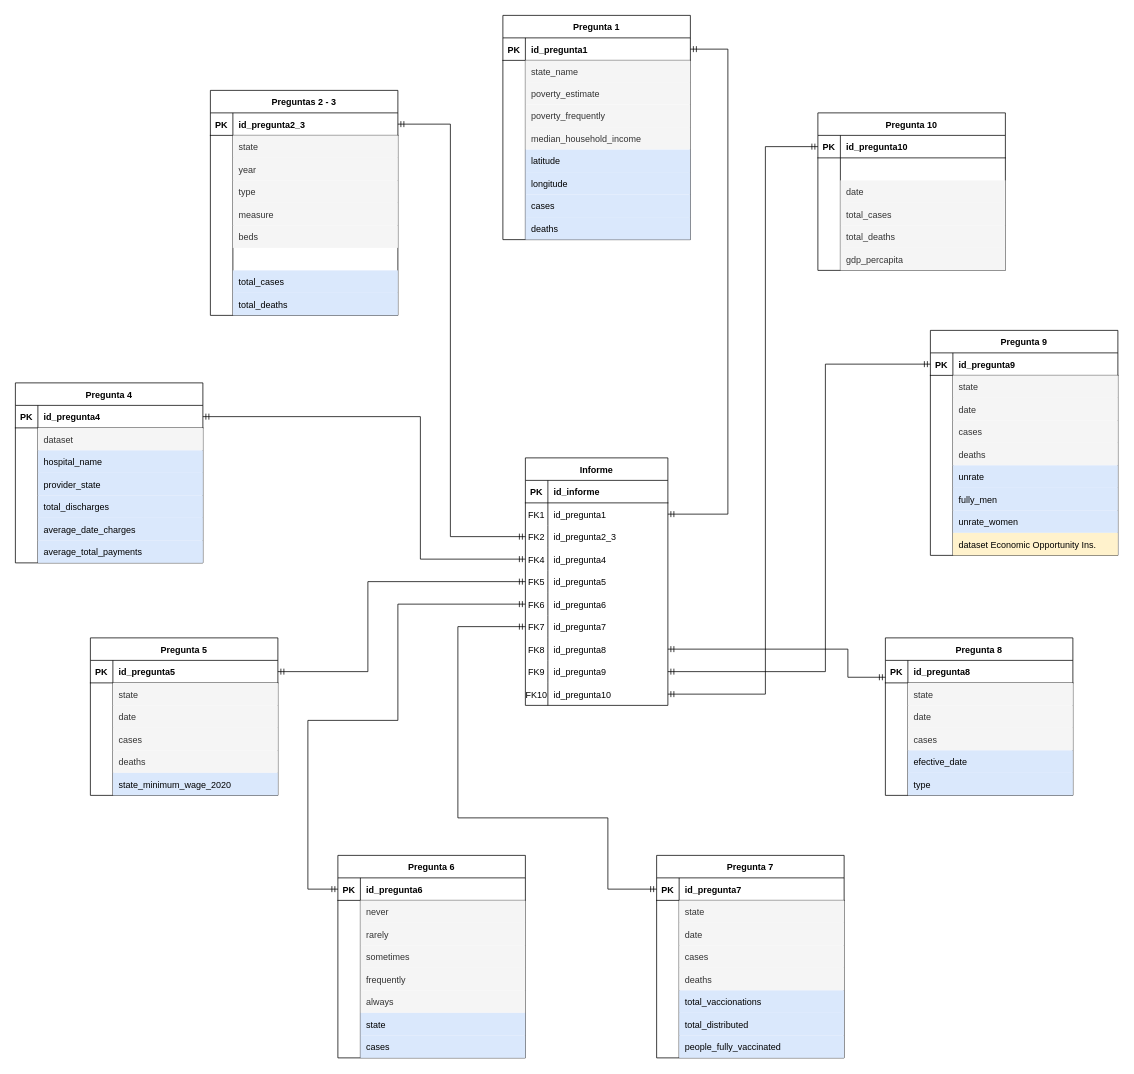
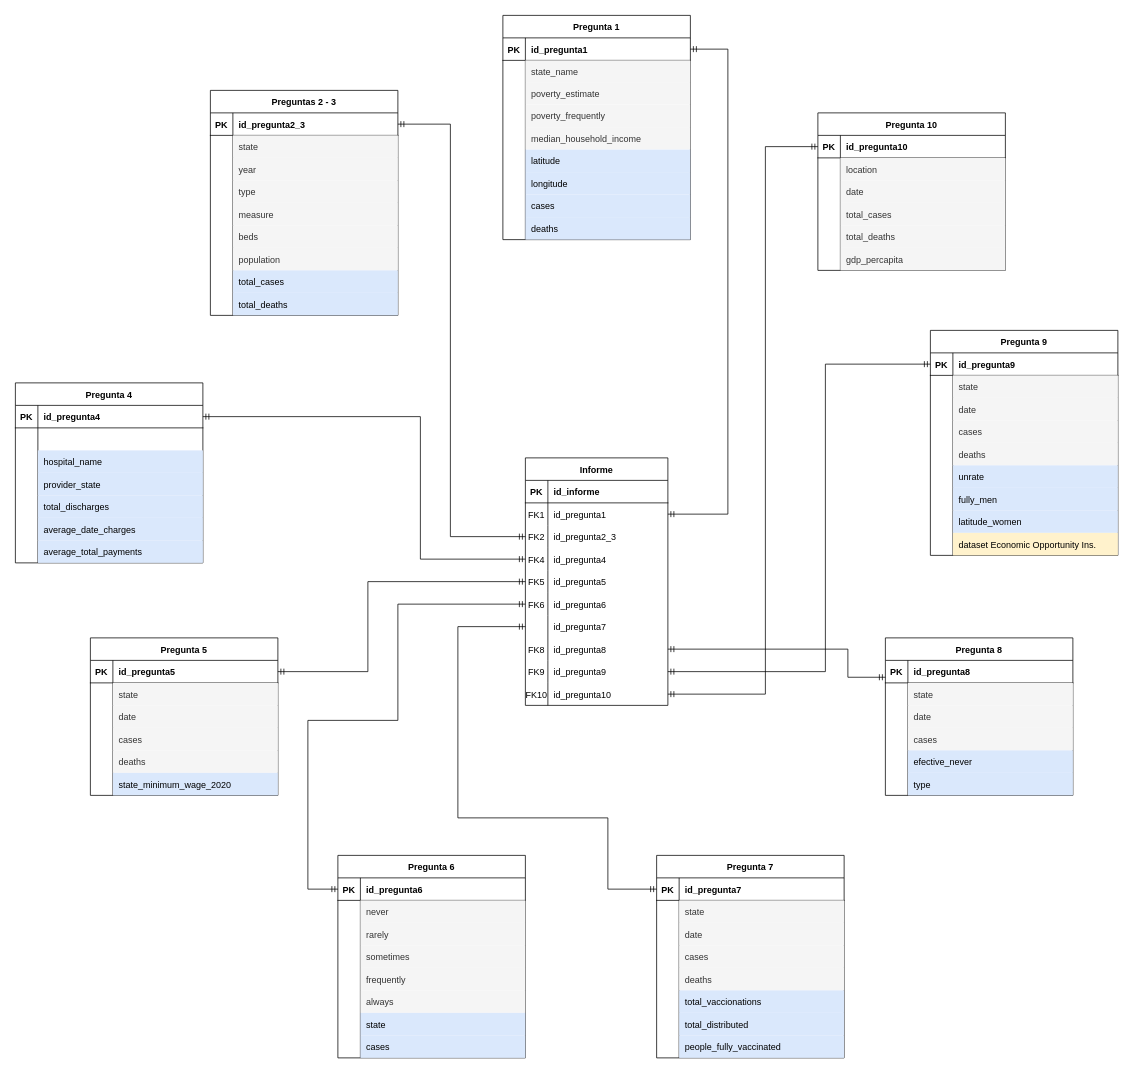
none -> (923, 169)
none -> (315, 259)
(120, 439) -> none
(989, 522) -> (991, 522)
(537, 627) -> none
(945, 762) -> (948, 762)
